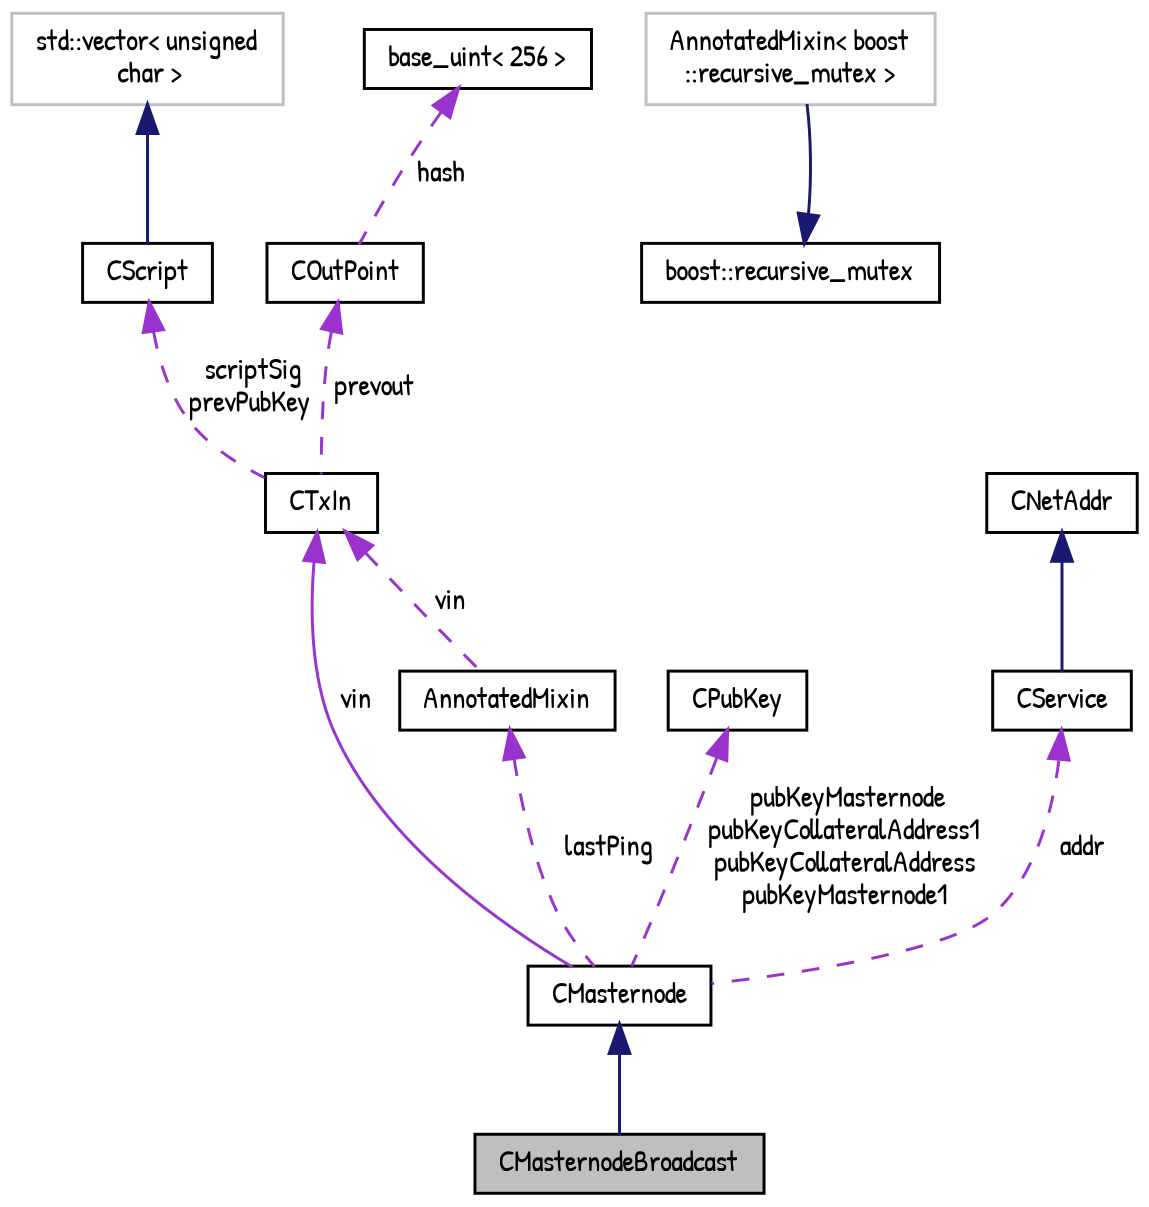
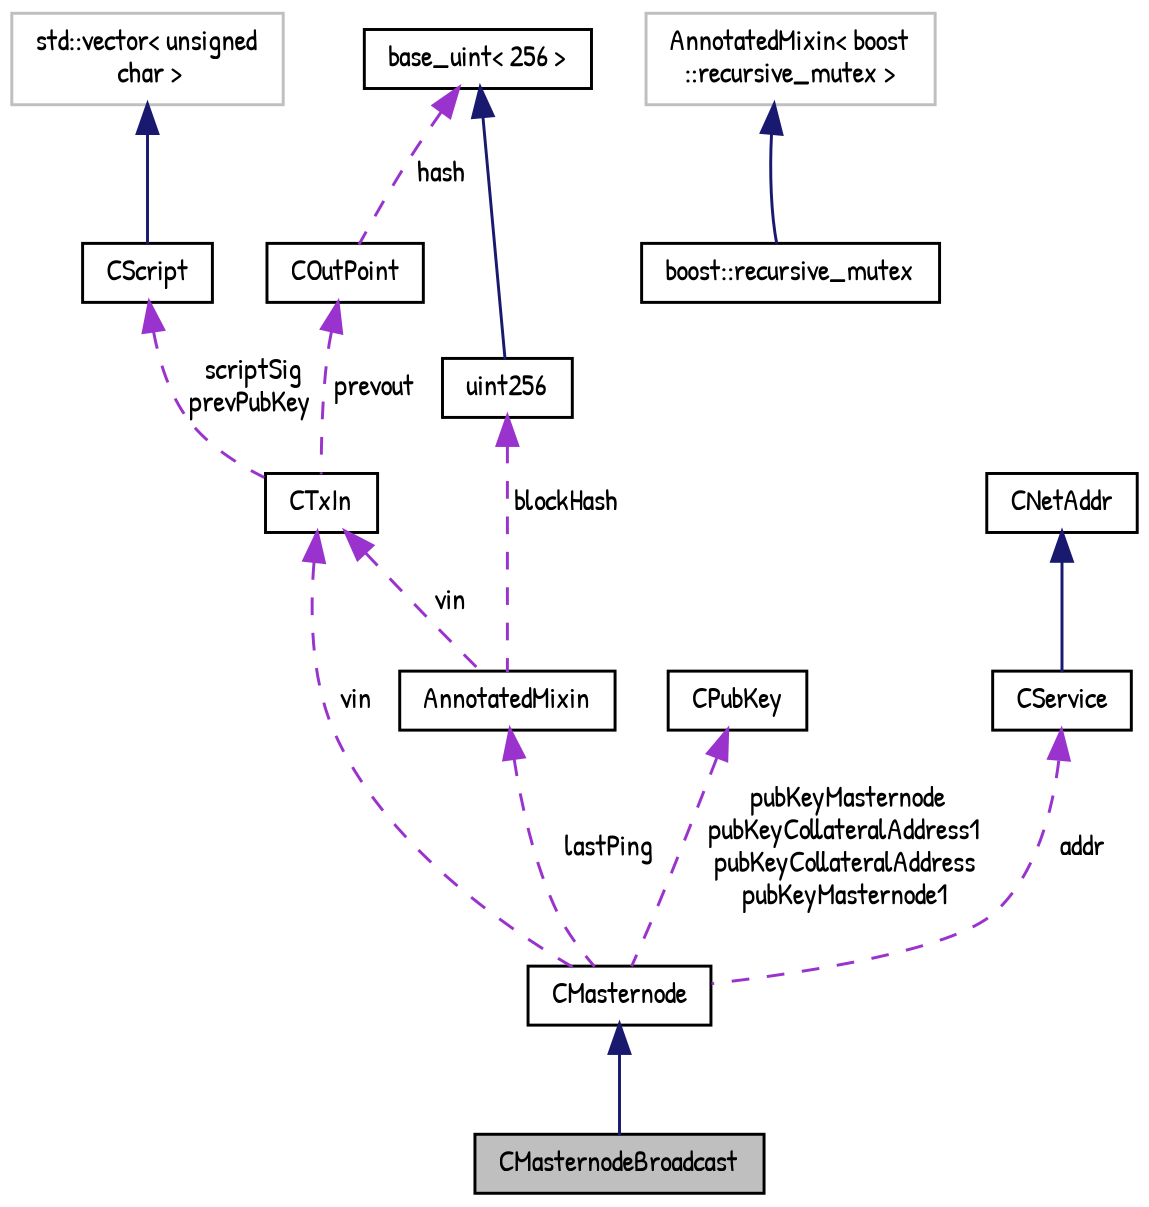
(810, 159) -> (771, 189)
none -> (507, 388)
(378, 803) -> (378, 803)
